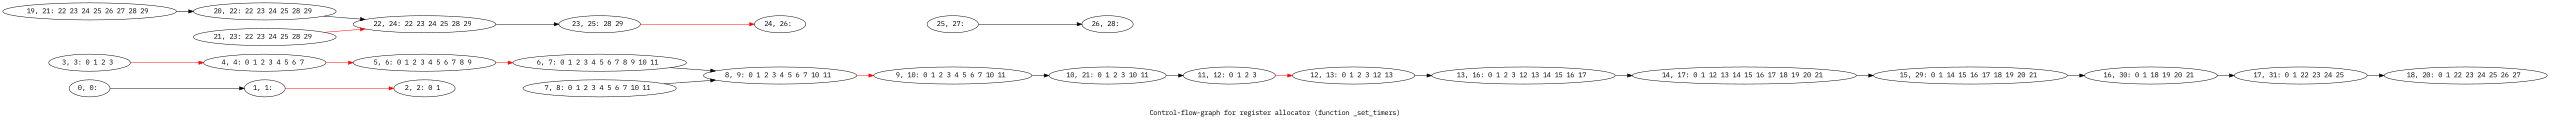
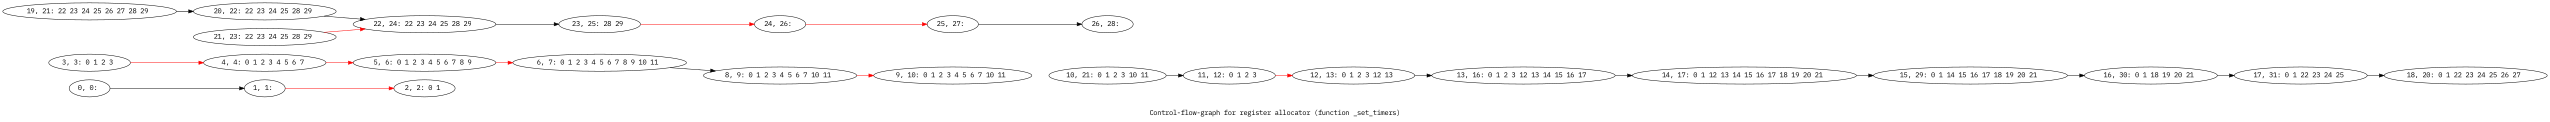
none -> (864, 24)
(1038, 76) -> none
(600, 88) -> none
